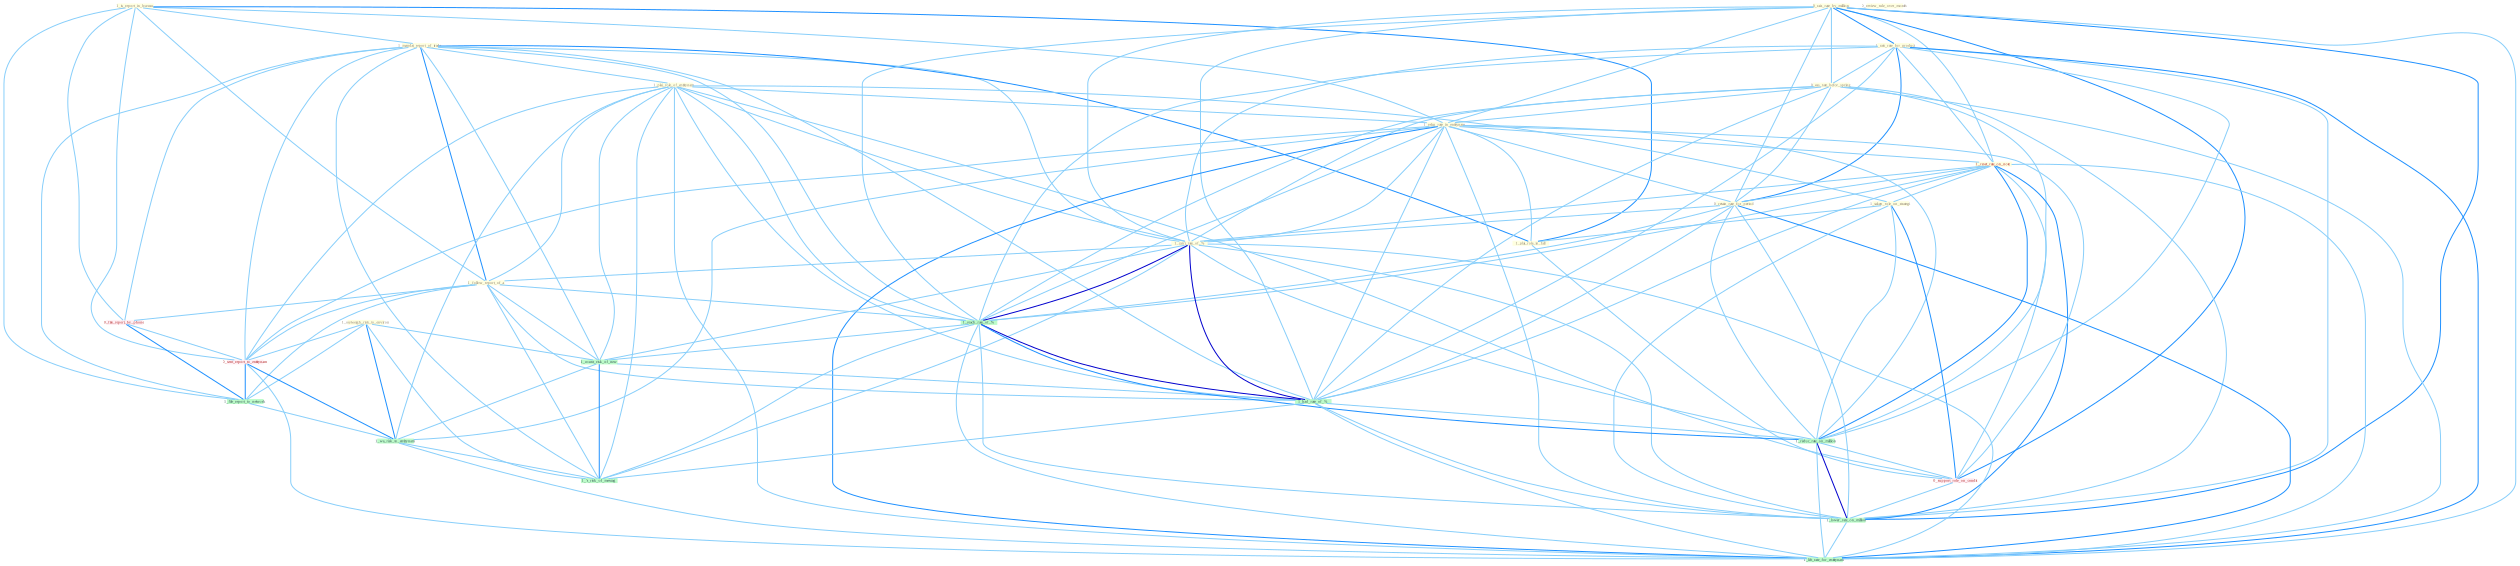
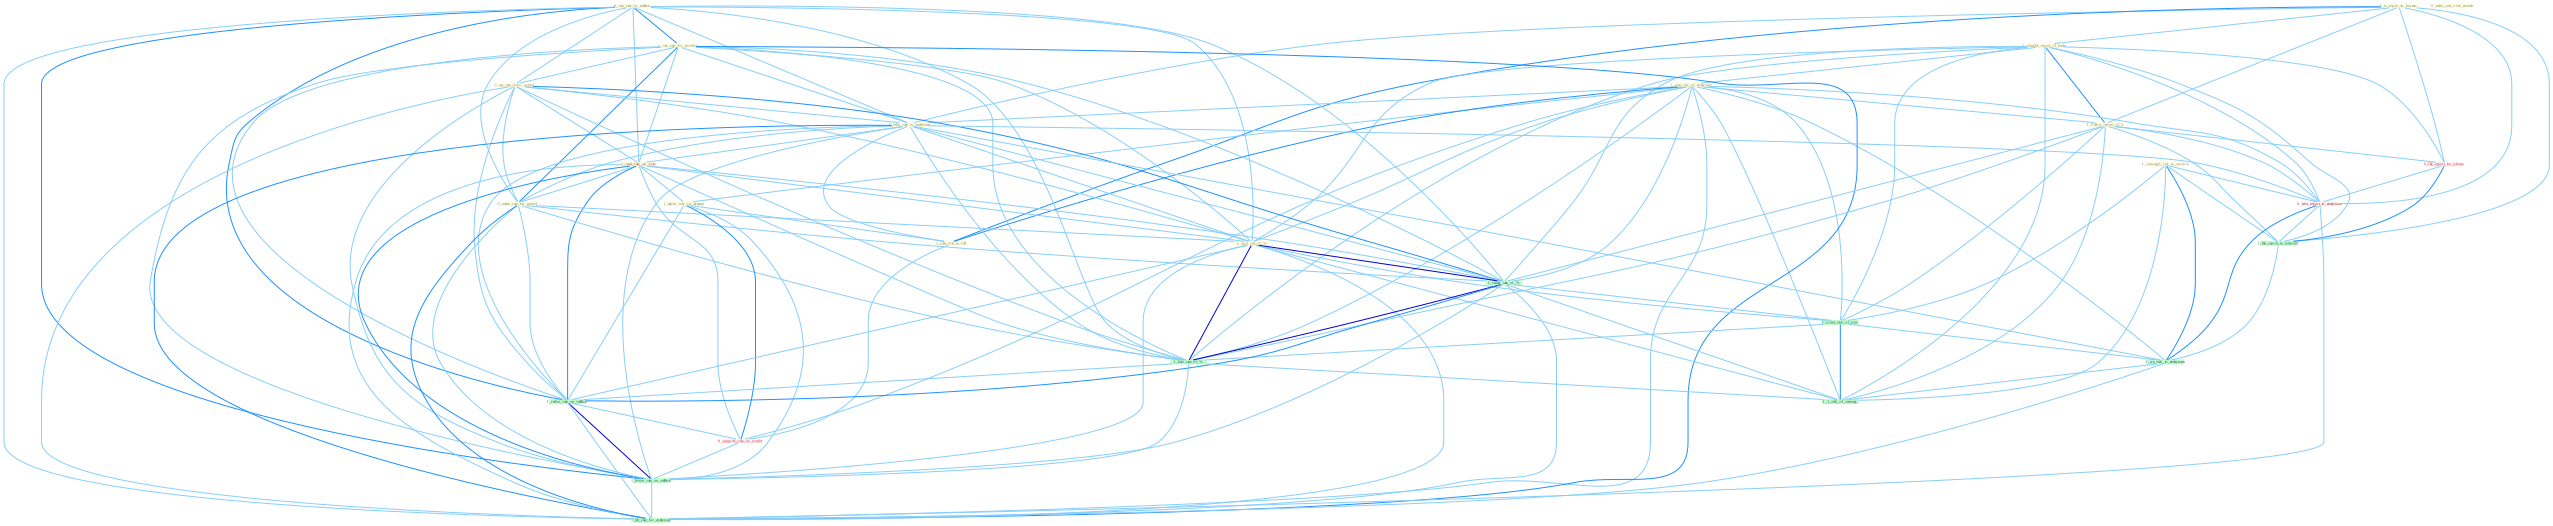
(1885, 6) -> (2452, 6)
none -> (577, 125)
(1185, 125) -> (1311, 140)
(1933, 148) -> (794, 85)
(1273, 168) -> (1001, 135)
(2233, 179) -> (233, 147)
(838, 263) -> none
(245, 382) -> (2299, 223)
(1560, 500) -> none
